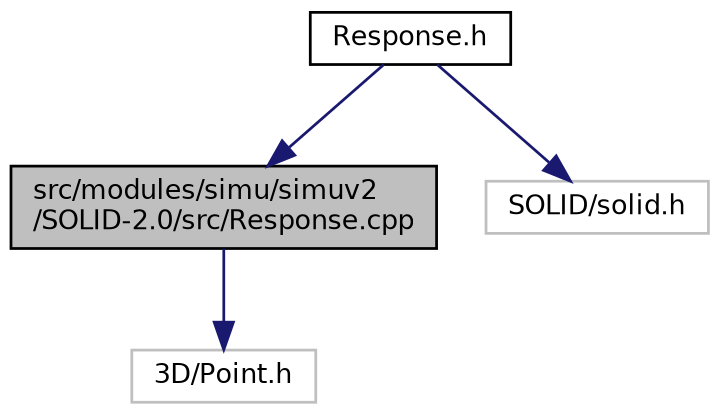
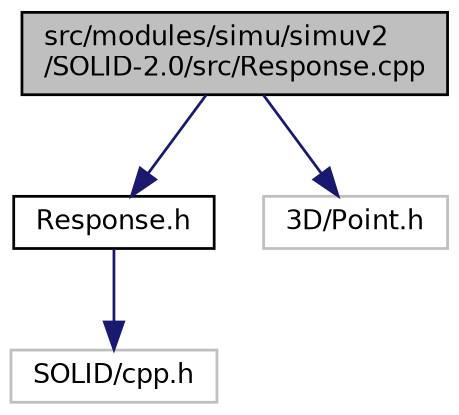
(337, 106) -> (177, 134)
(597, 207) -> (114, 376)
